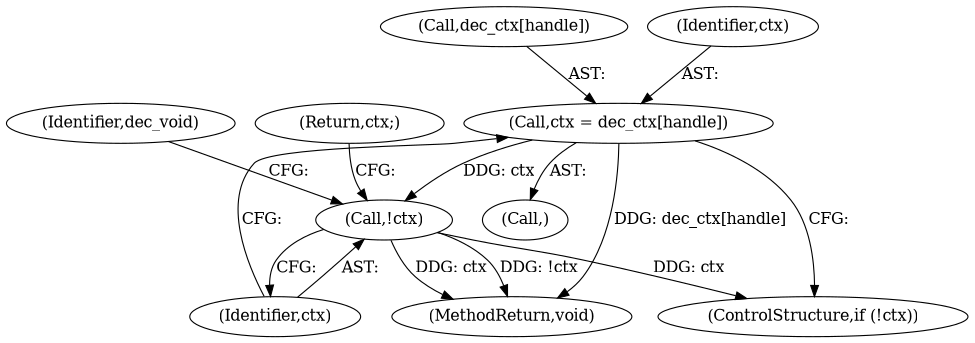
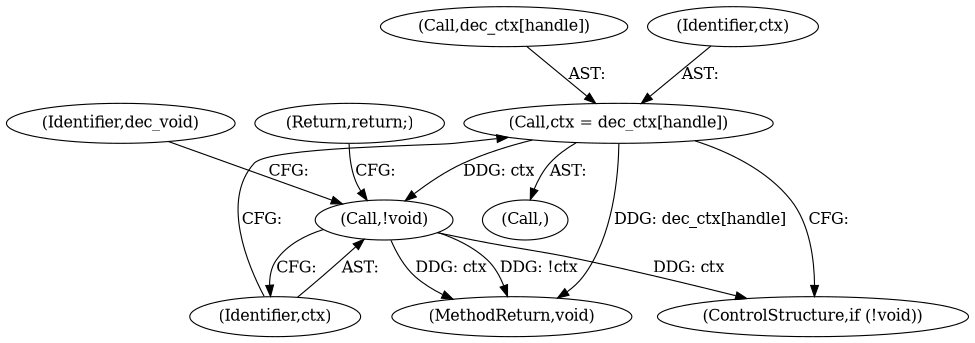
(350, 123) -> (350, 123)
(384, 220) -> (384, 220)
(813, 317) -> (813, 317)
